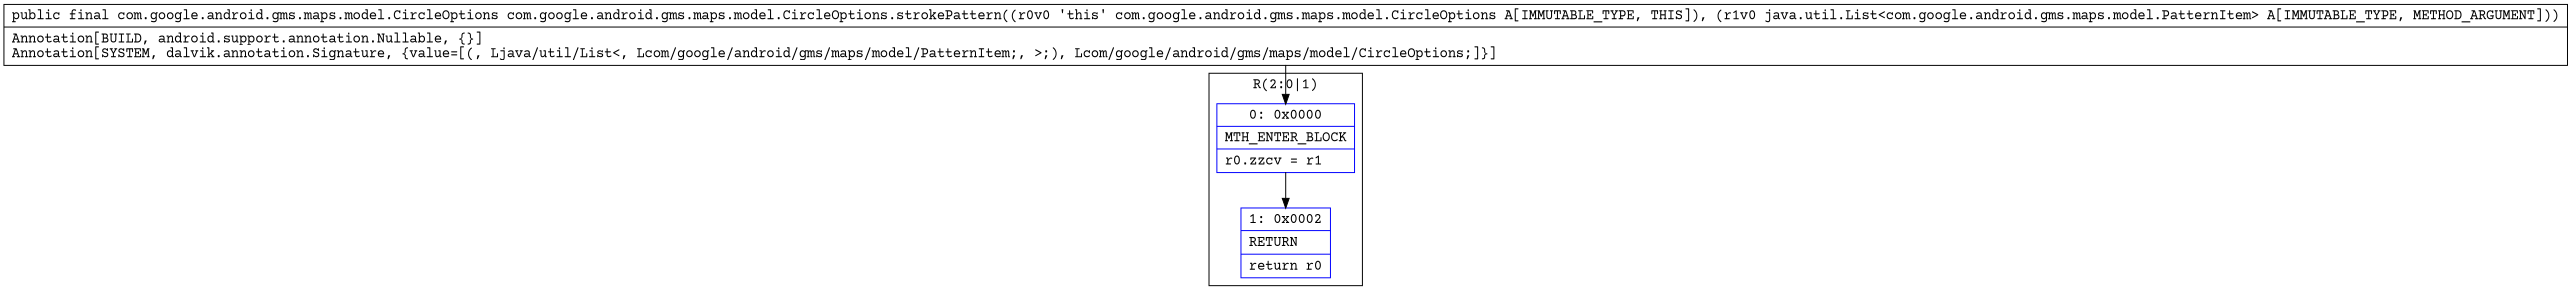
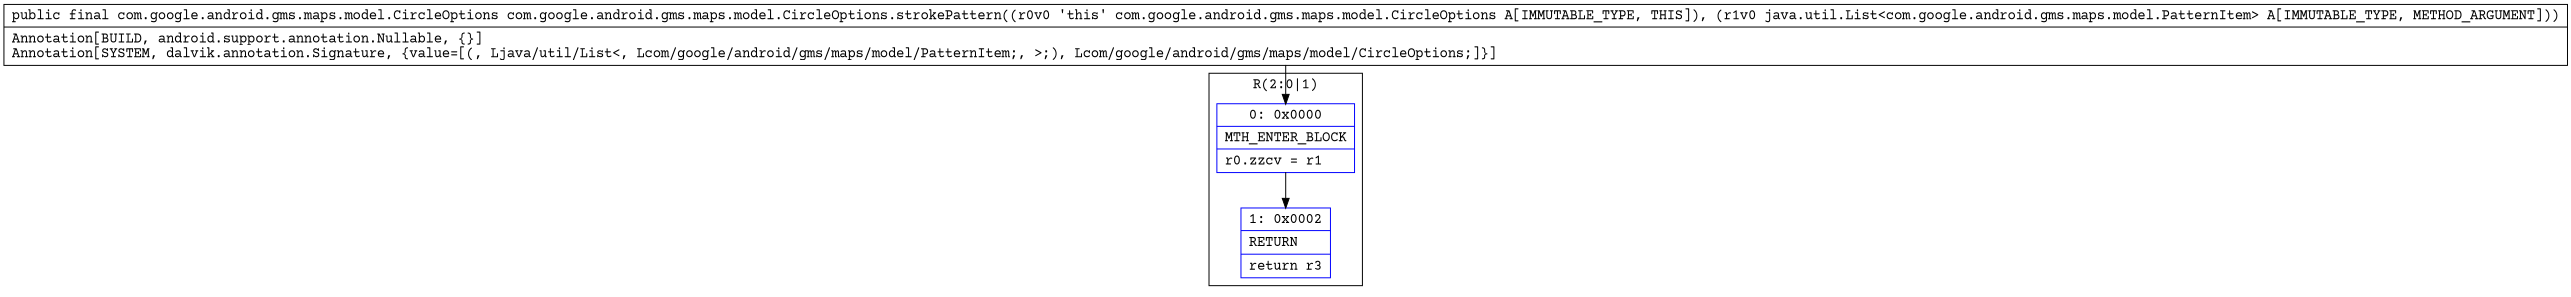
(1286, 266) -> (1286, 266)
